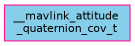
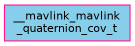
(67, 23) -> (67, 23)
